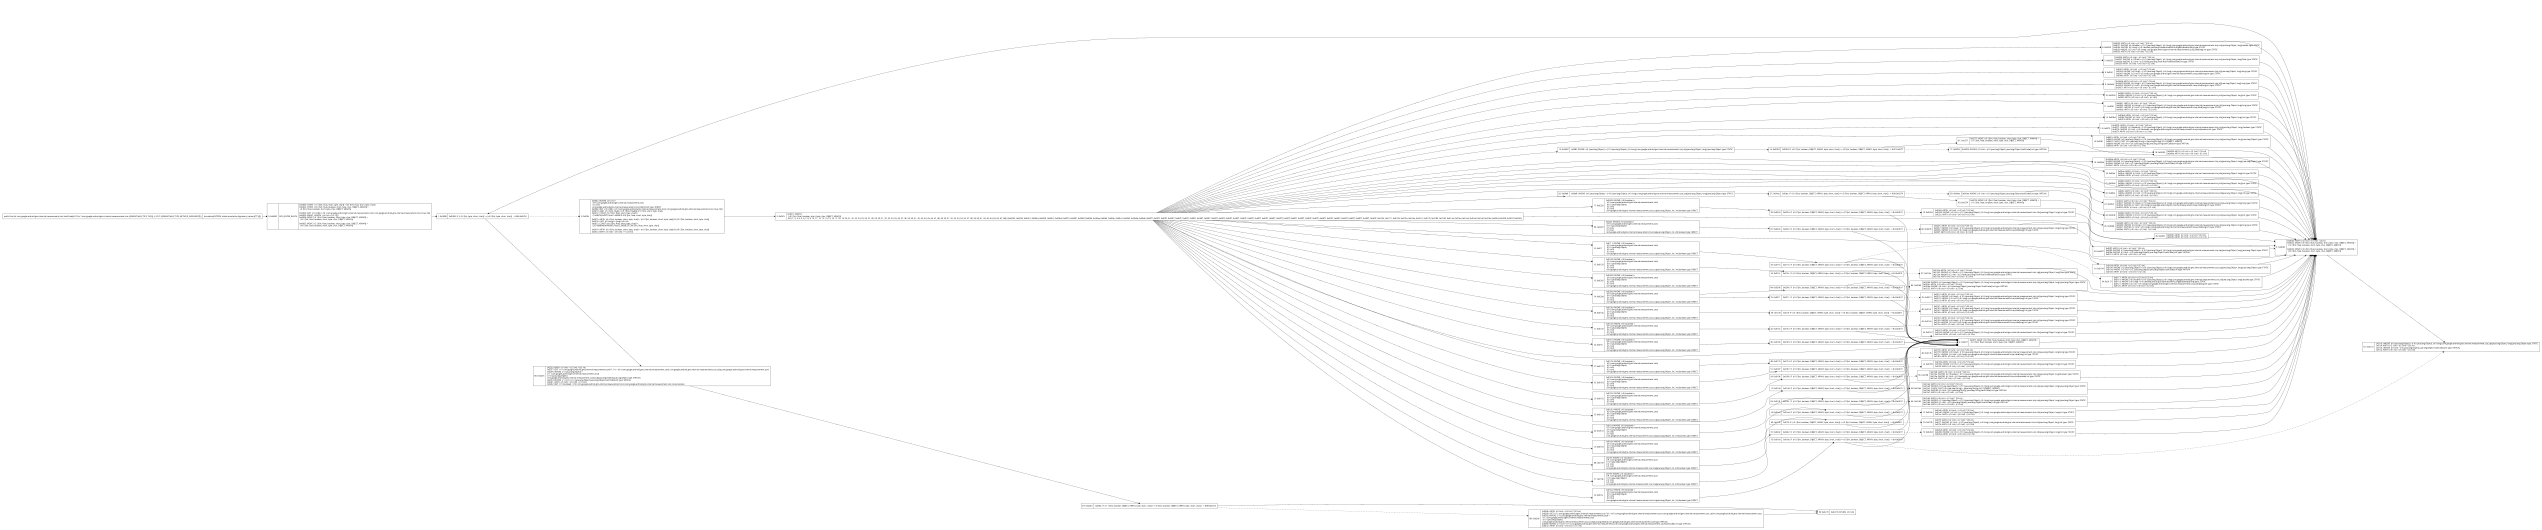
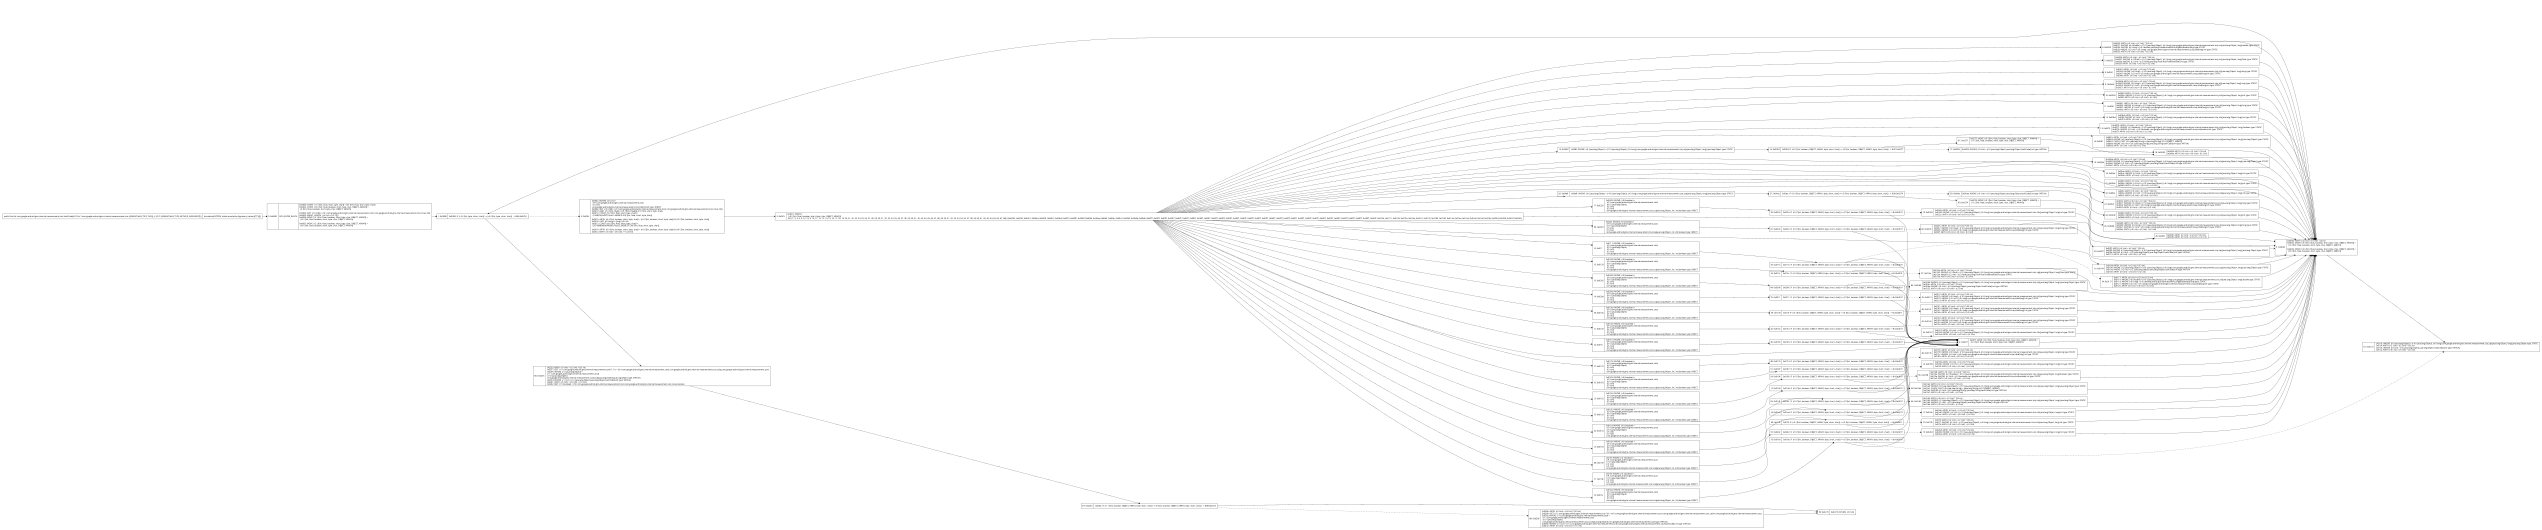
(1741, 292) -> (1734, 284)
